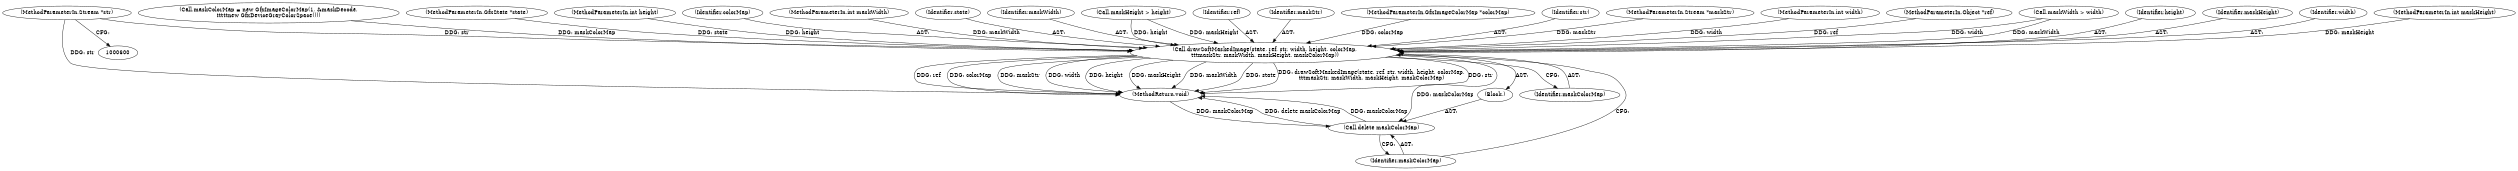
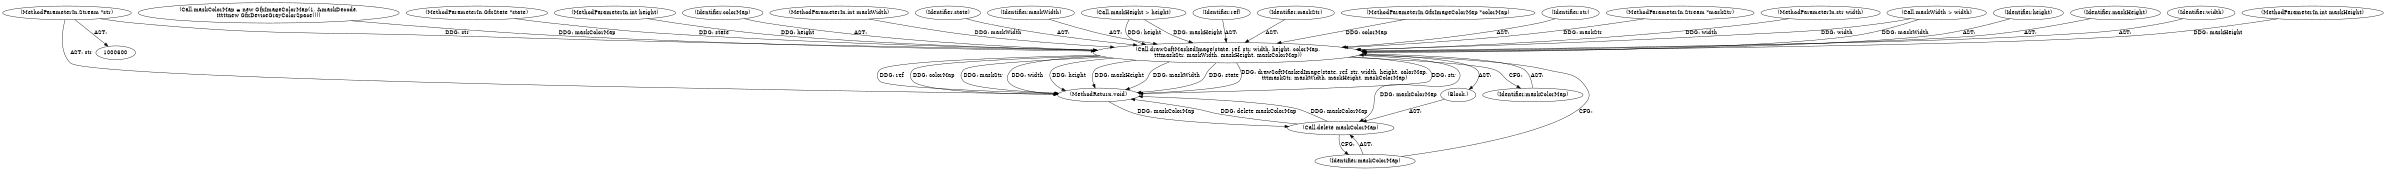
(1820, 13) -> (1821, 13)
(1949, 13) -> none
(104, 33) -> (102, 33)
(83, 53) -> (81, 53)
